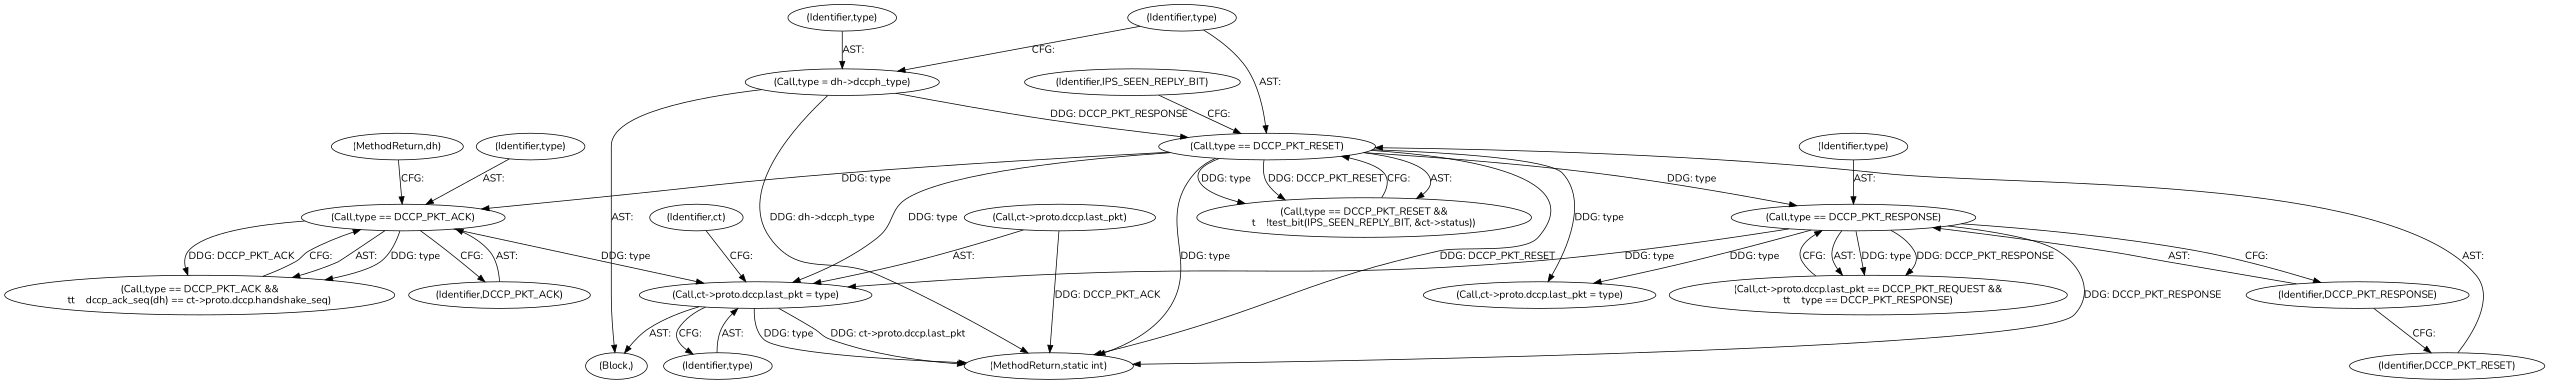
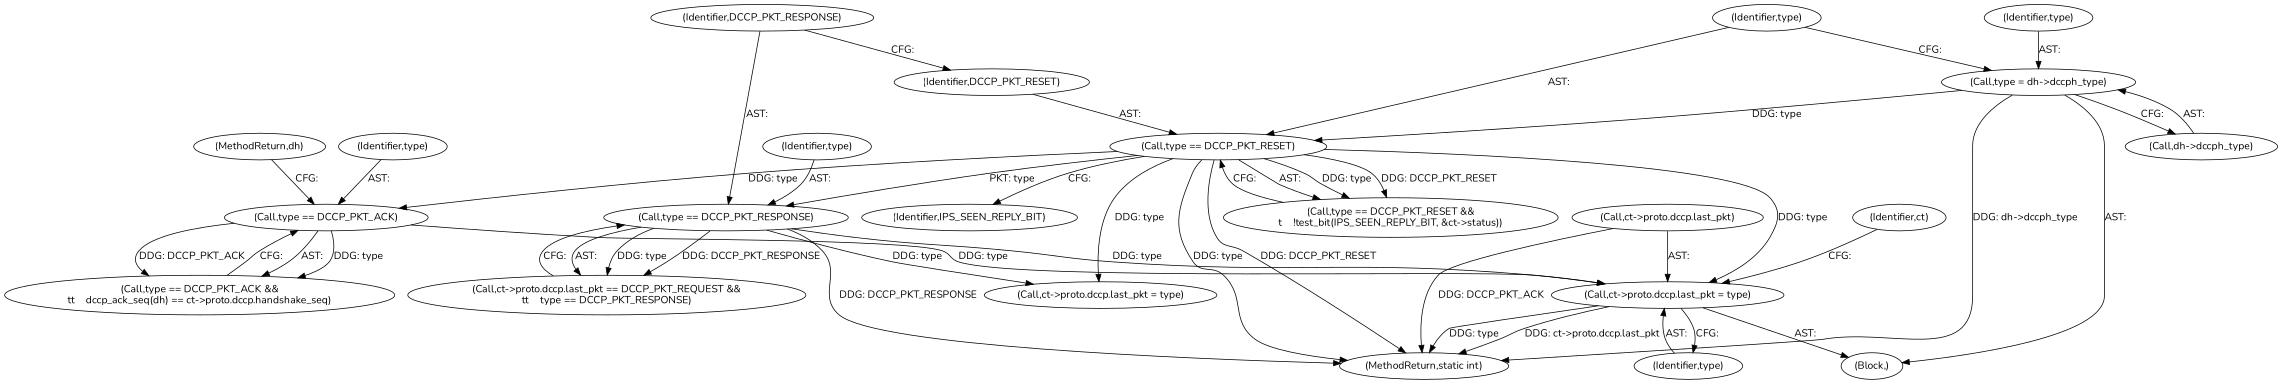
(1196, 113) -> (1070, 173)
(1120, 114) -> (1777, 114)
none -> (2201, 147)
(1692, 179) -> (1012, 179)
(2139, 242) -> none
(500, 295) -> none
